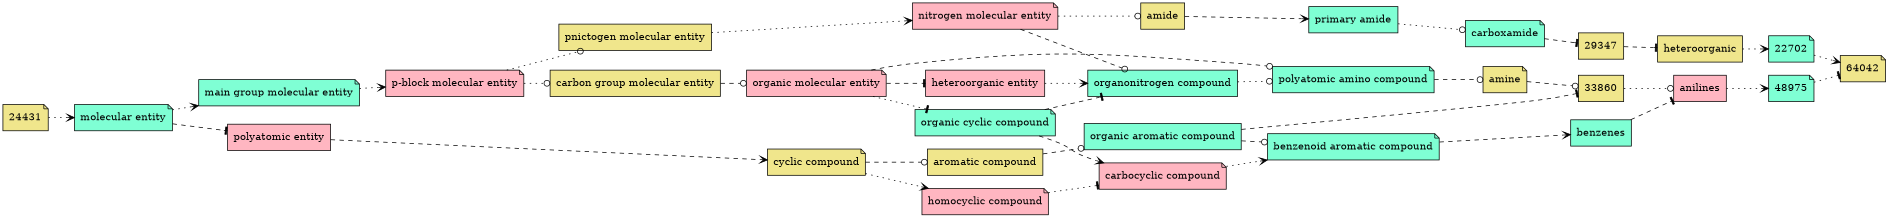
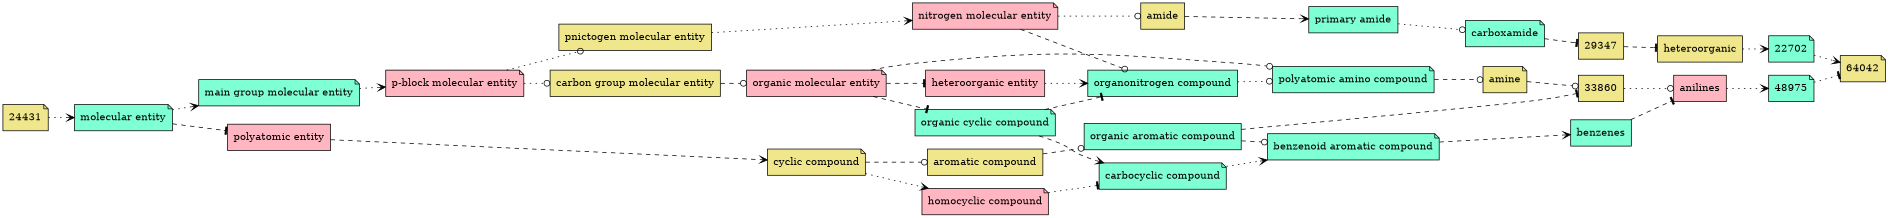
(899, 103) -> (899, 103)
(1163, 176) -> (1163, 176)
